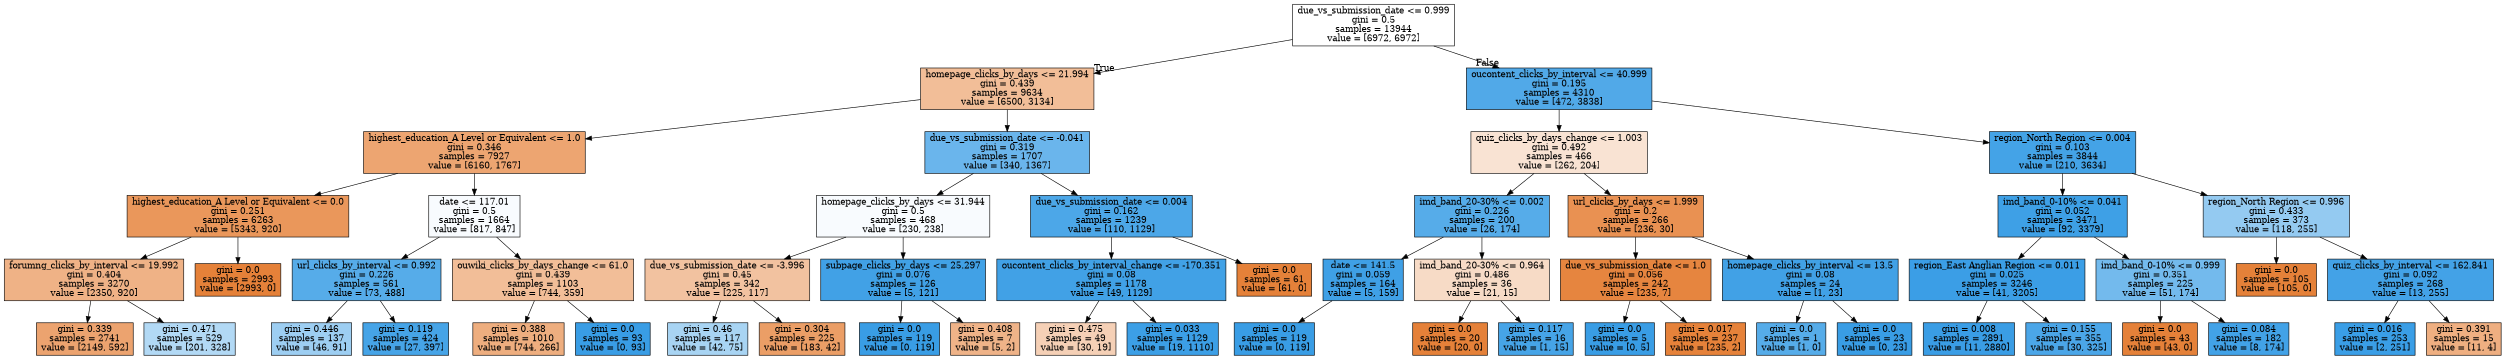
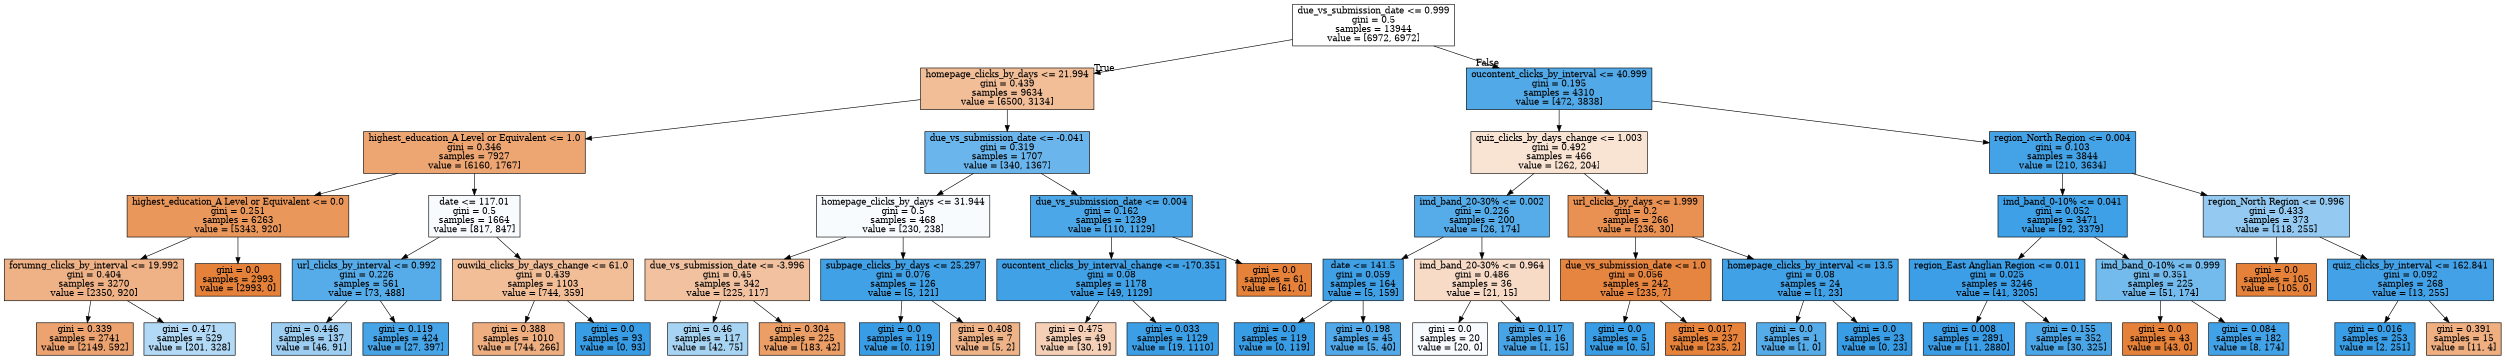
none -> (1363, 339)
(1450, 339) -> (1450, 339)
(2069, 339) -> (2069, 339)
